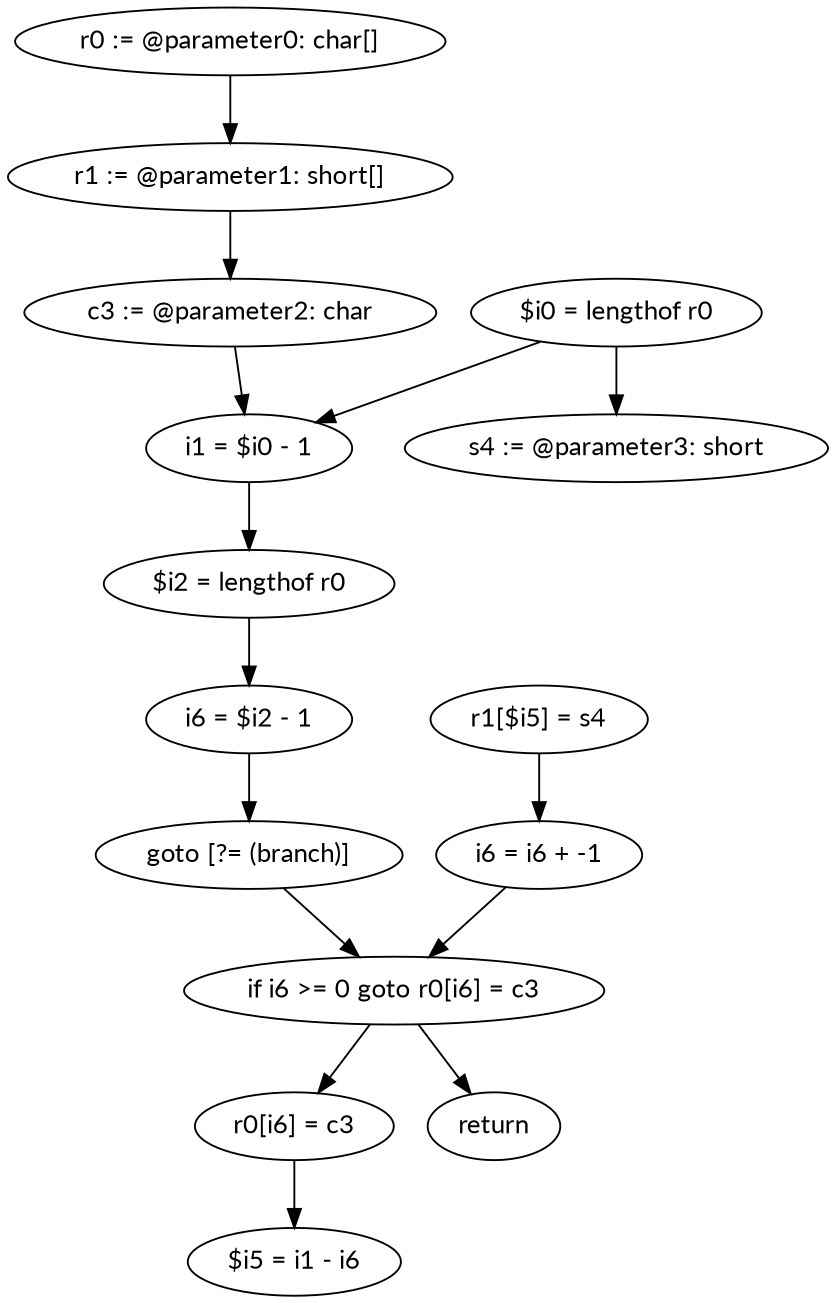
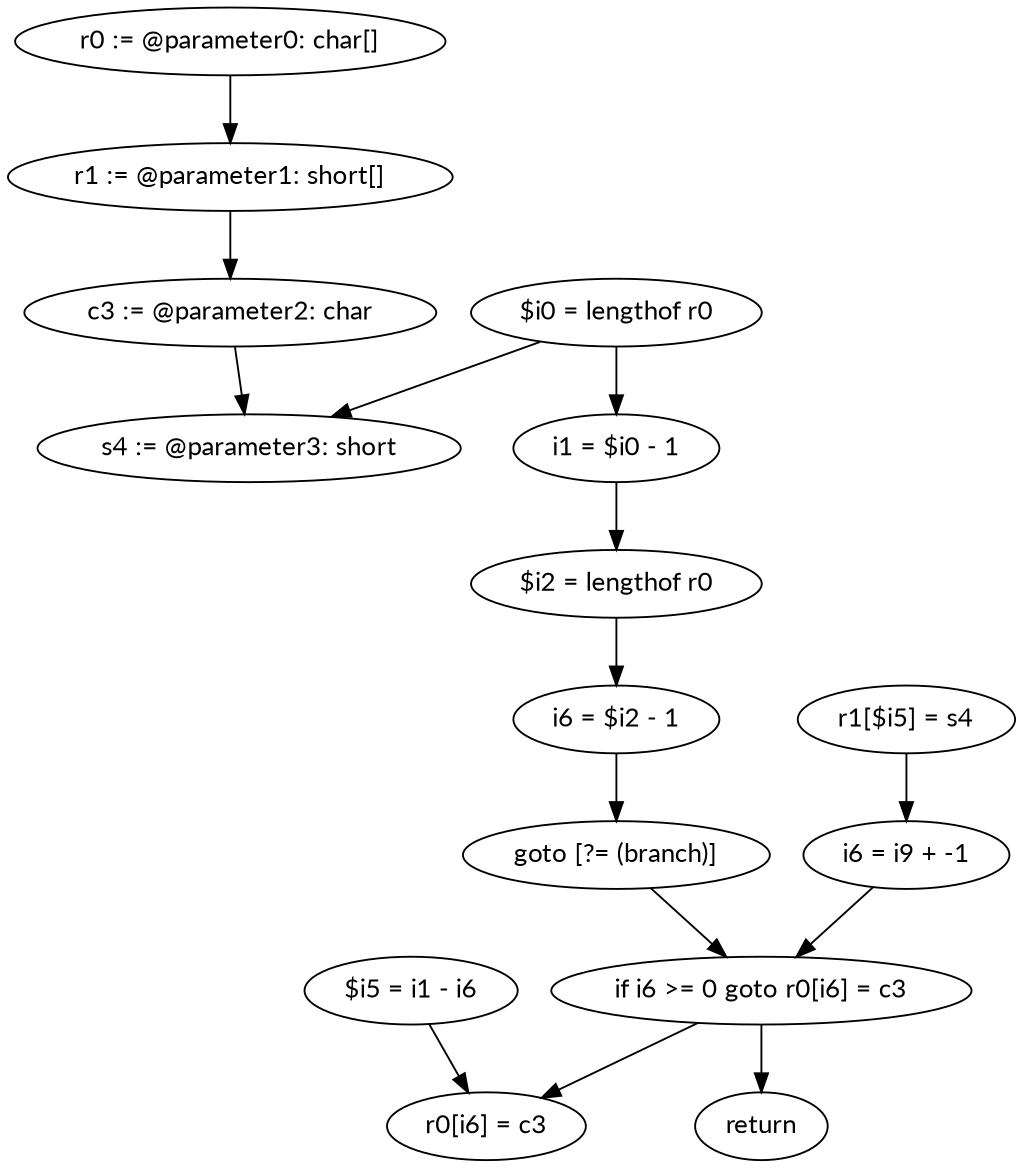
(238, 371) -> (238, 371)
(539, 855) -> (906, 855)
(294, 1185) -> (444, 1050)
